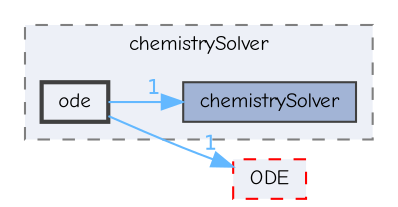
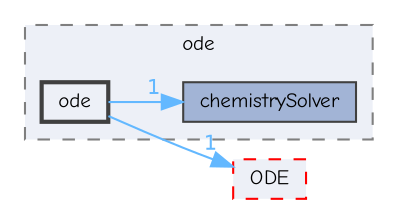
(199, 45) -> (199, 45)
